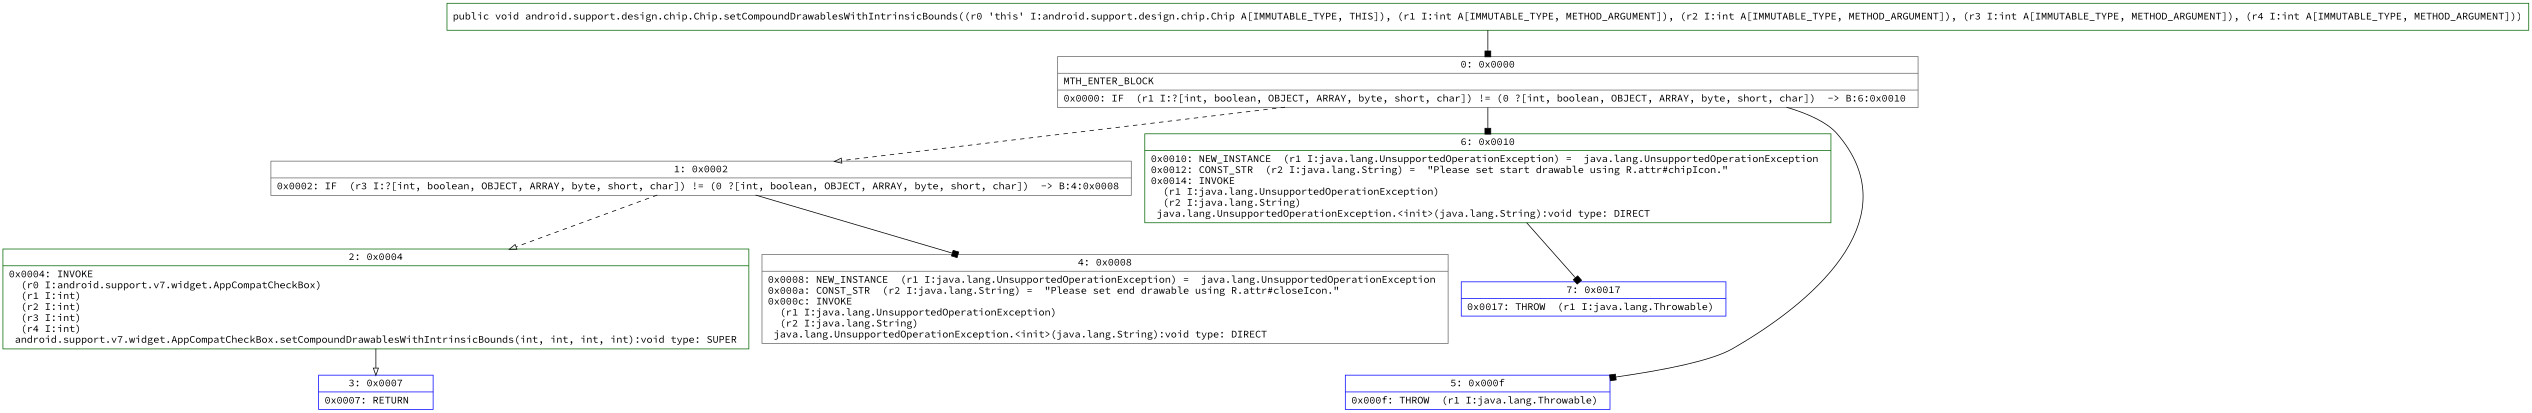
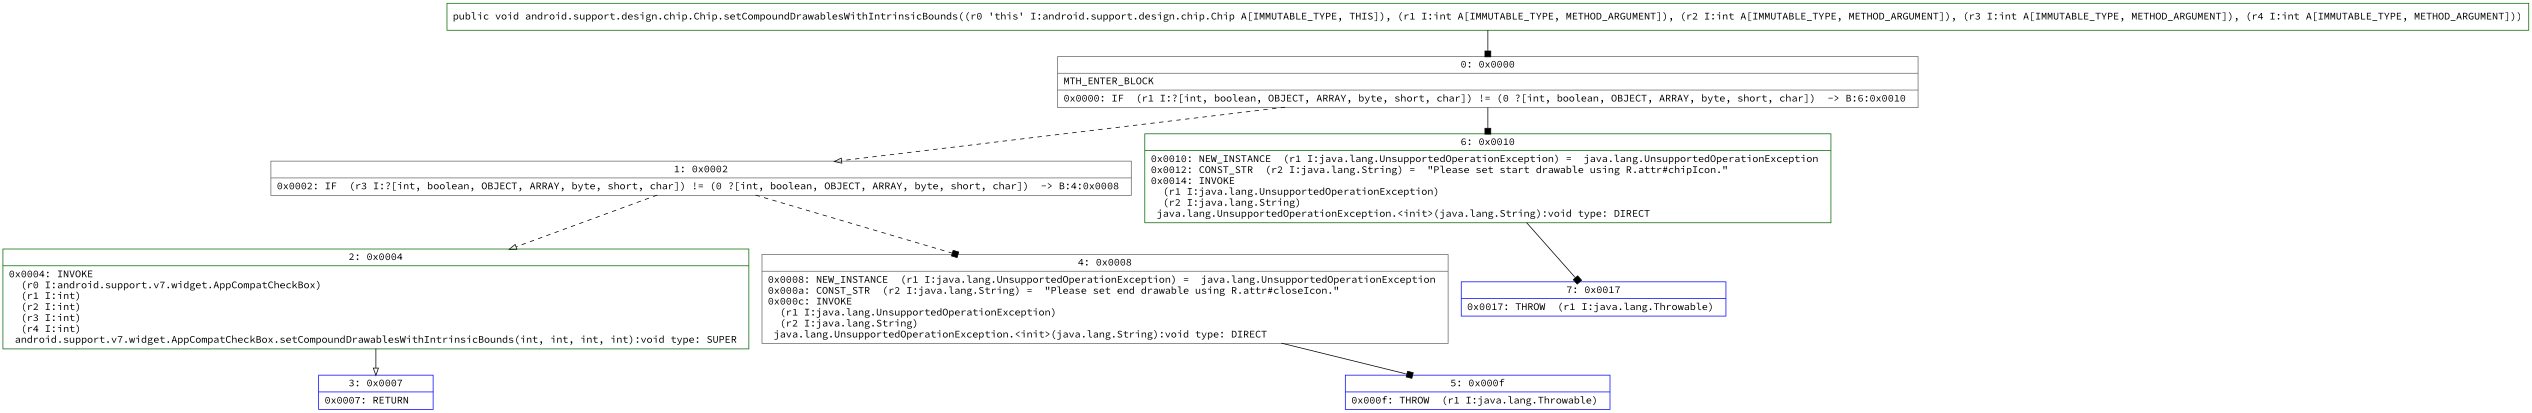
(853, 224) -> (853, 224)
(1819, 284) -> (1343, 358)
